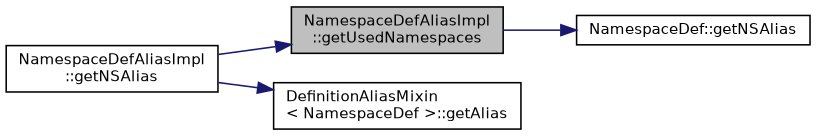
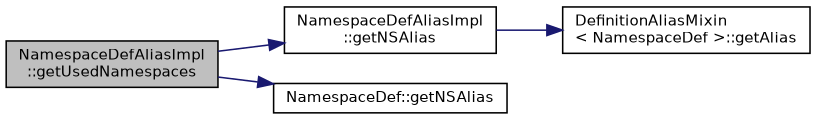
(247, 51) -> (244, 48)
